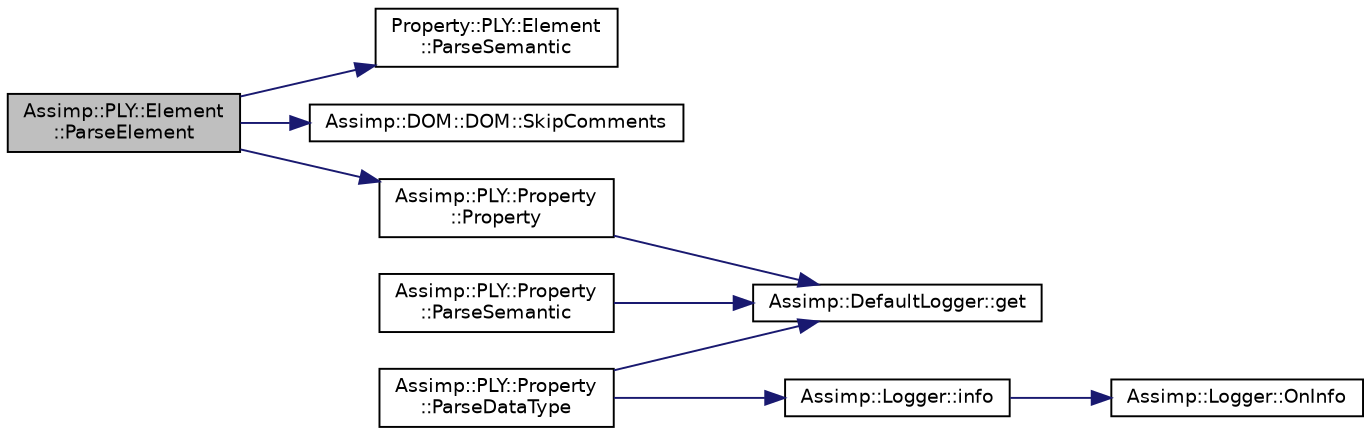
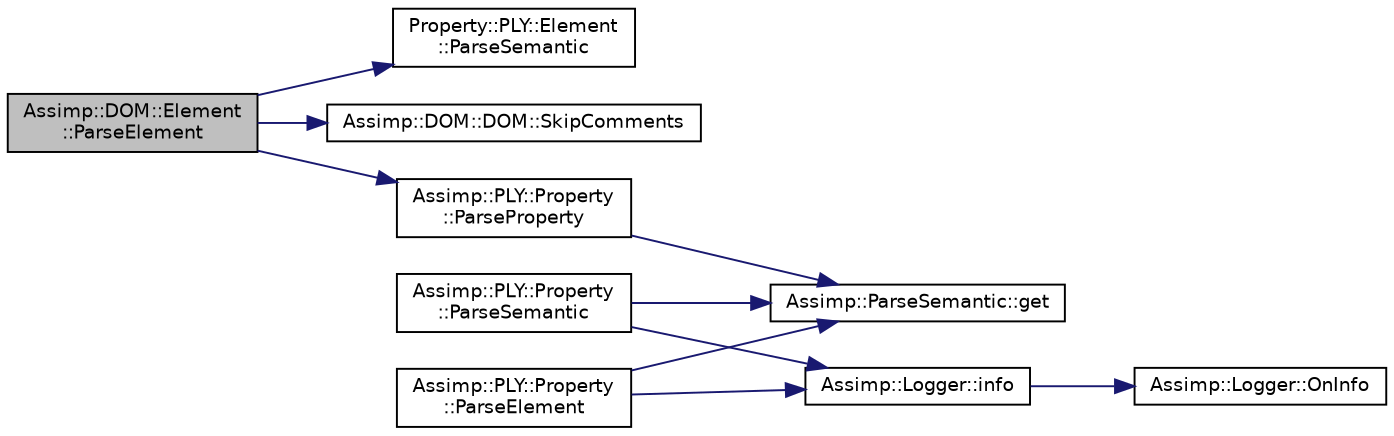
(124, 123) -> (133, 123)
(497, 208) -> (514, 208)
(897, 303) -> (918, 303)
none -> (702, 342)
(497, 398) -> (514, 398)
